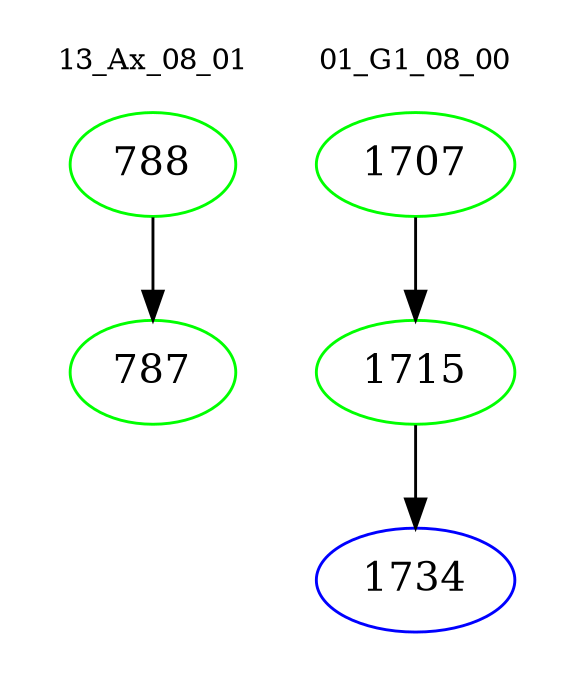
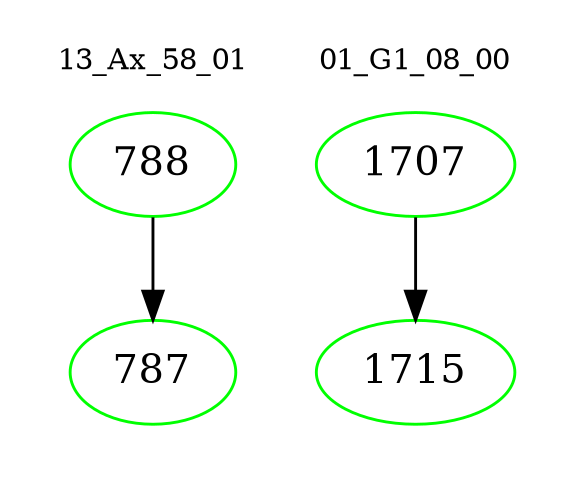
(153, 62) -> (153, 62)
(416, 580) -> none
